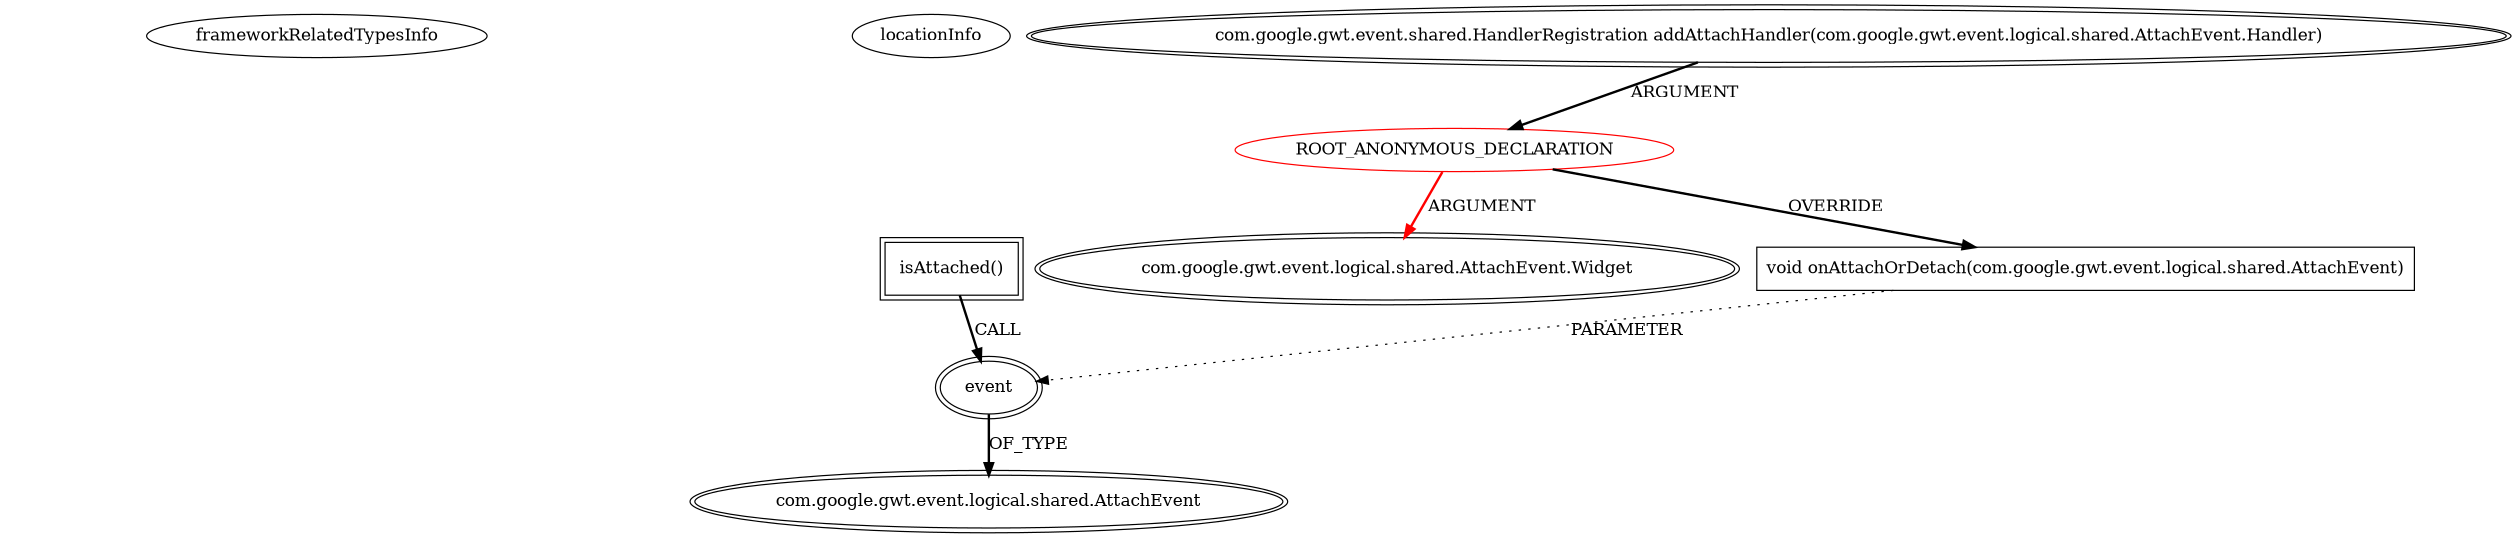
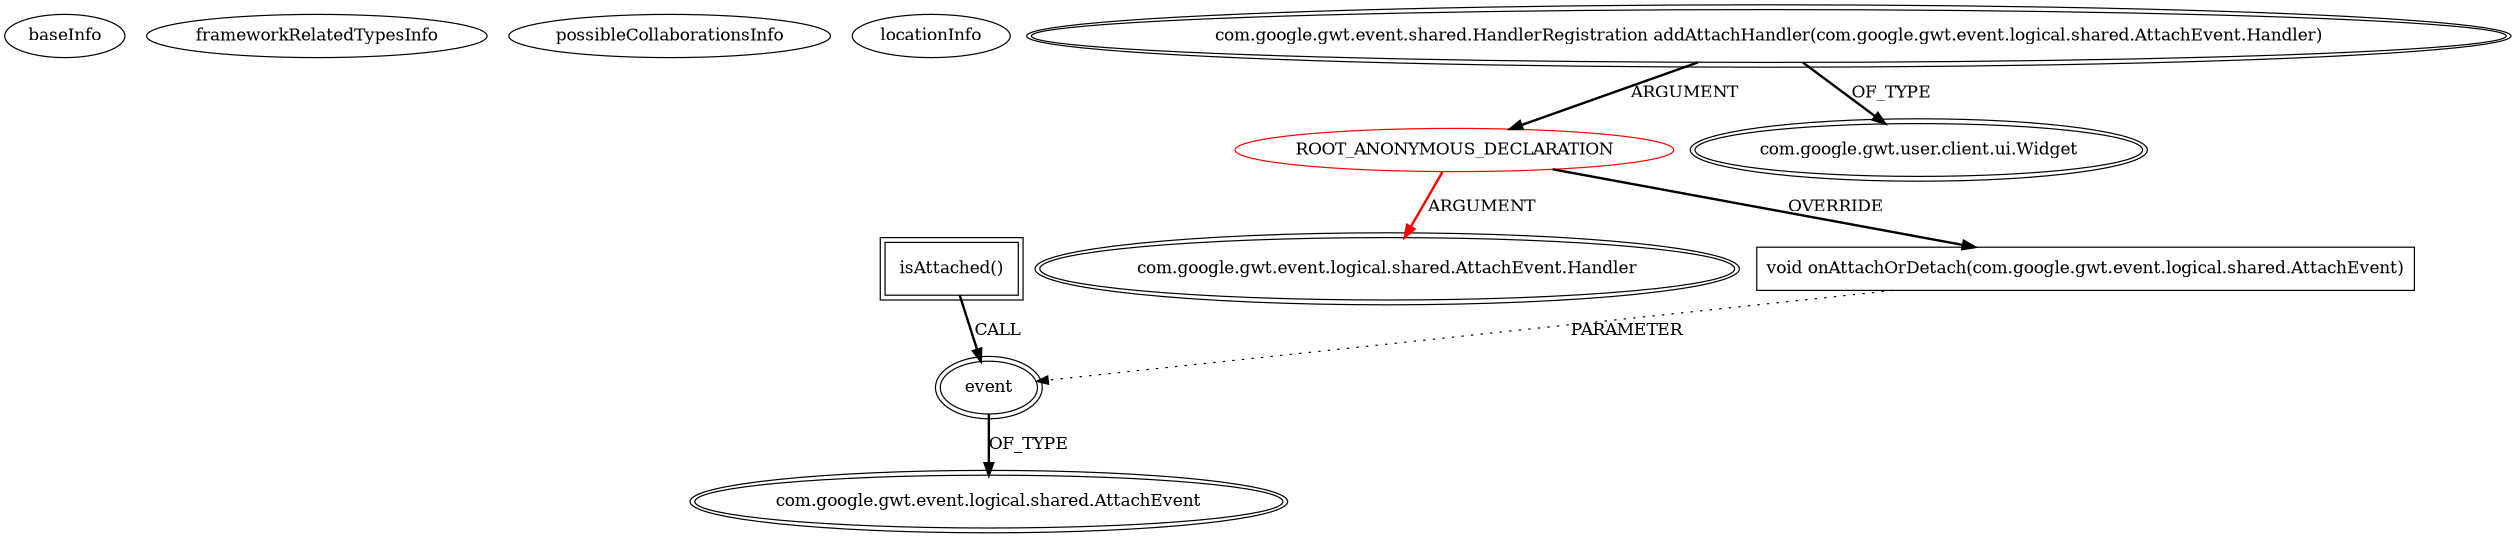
none -> (65, 36)
none -> (670, 36)
none -> (1919, 150)
(1387, 269) -> (1387, 269)
